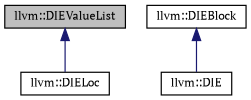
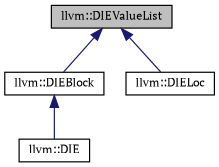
none -> (79, 55)
